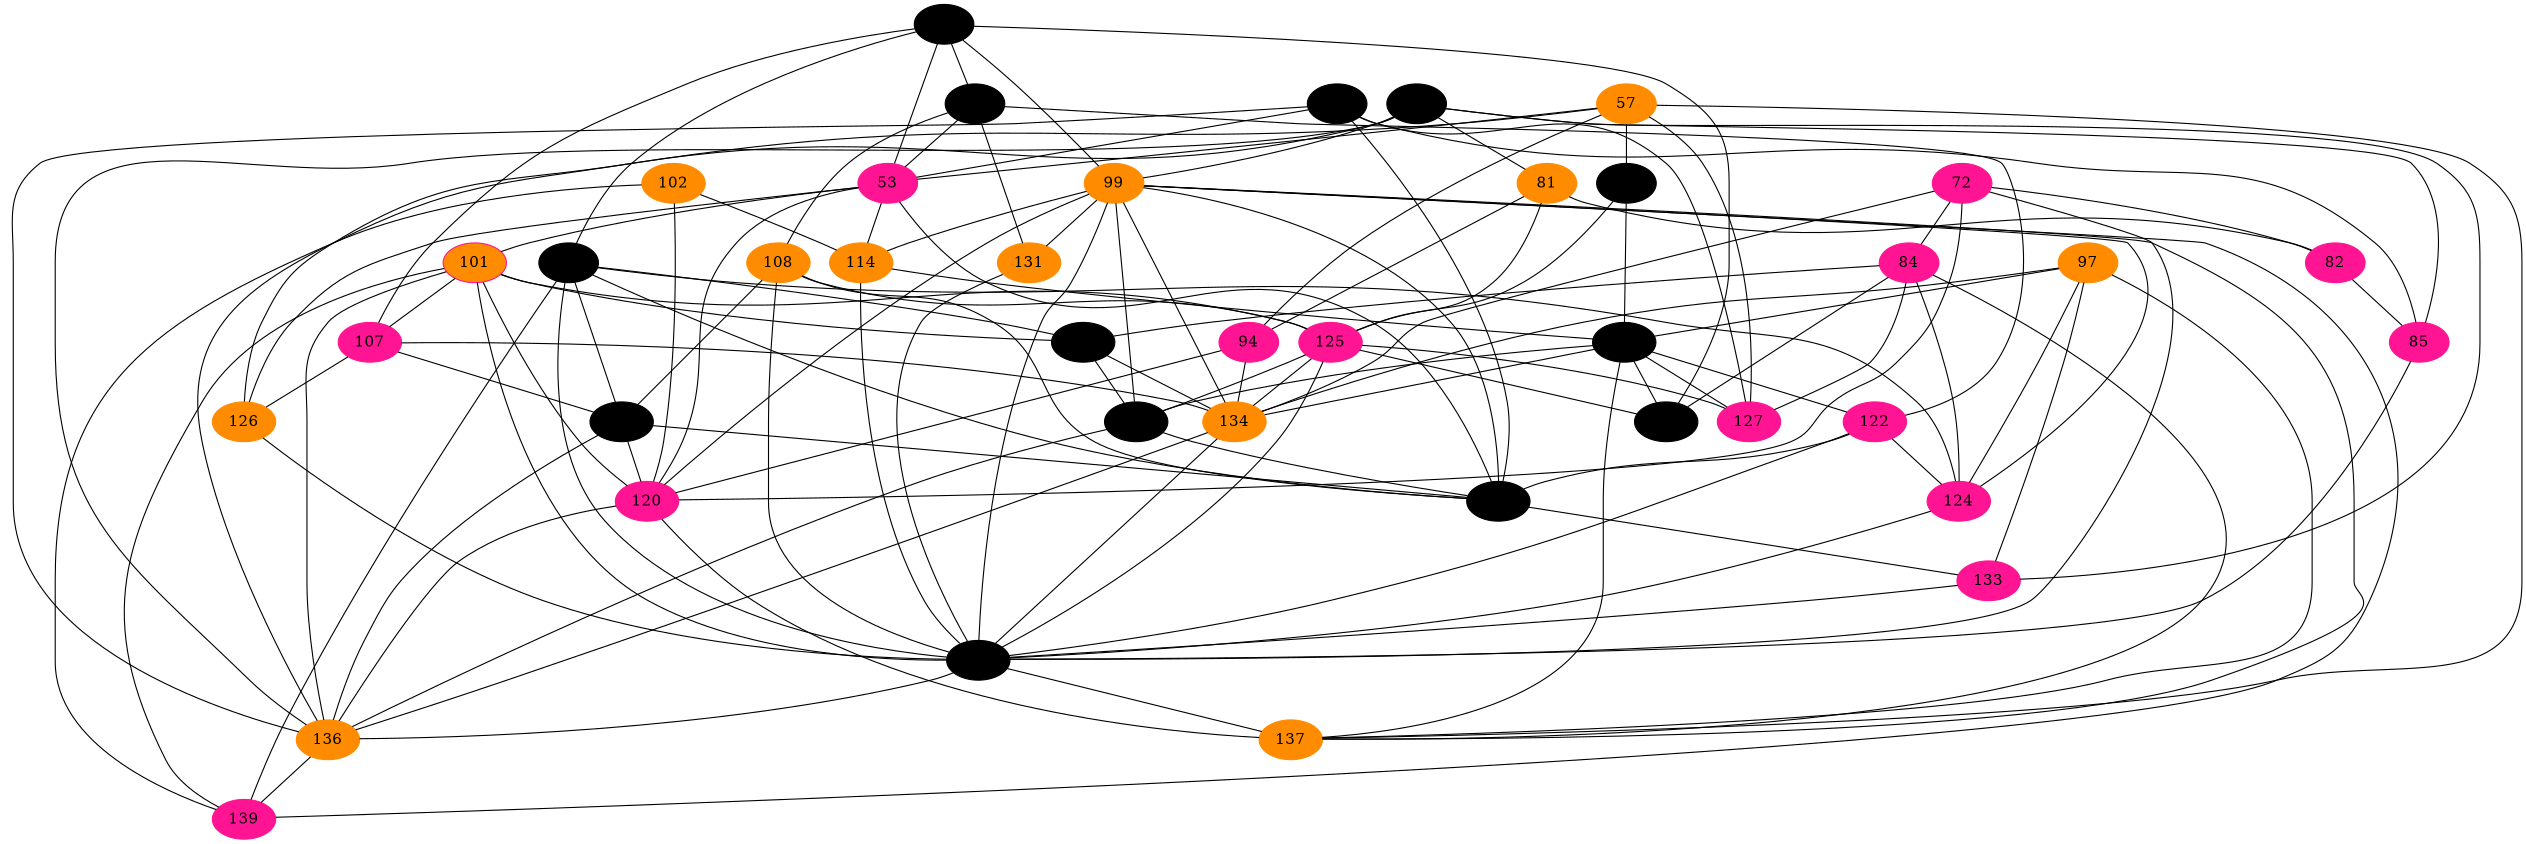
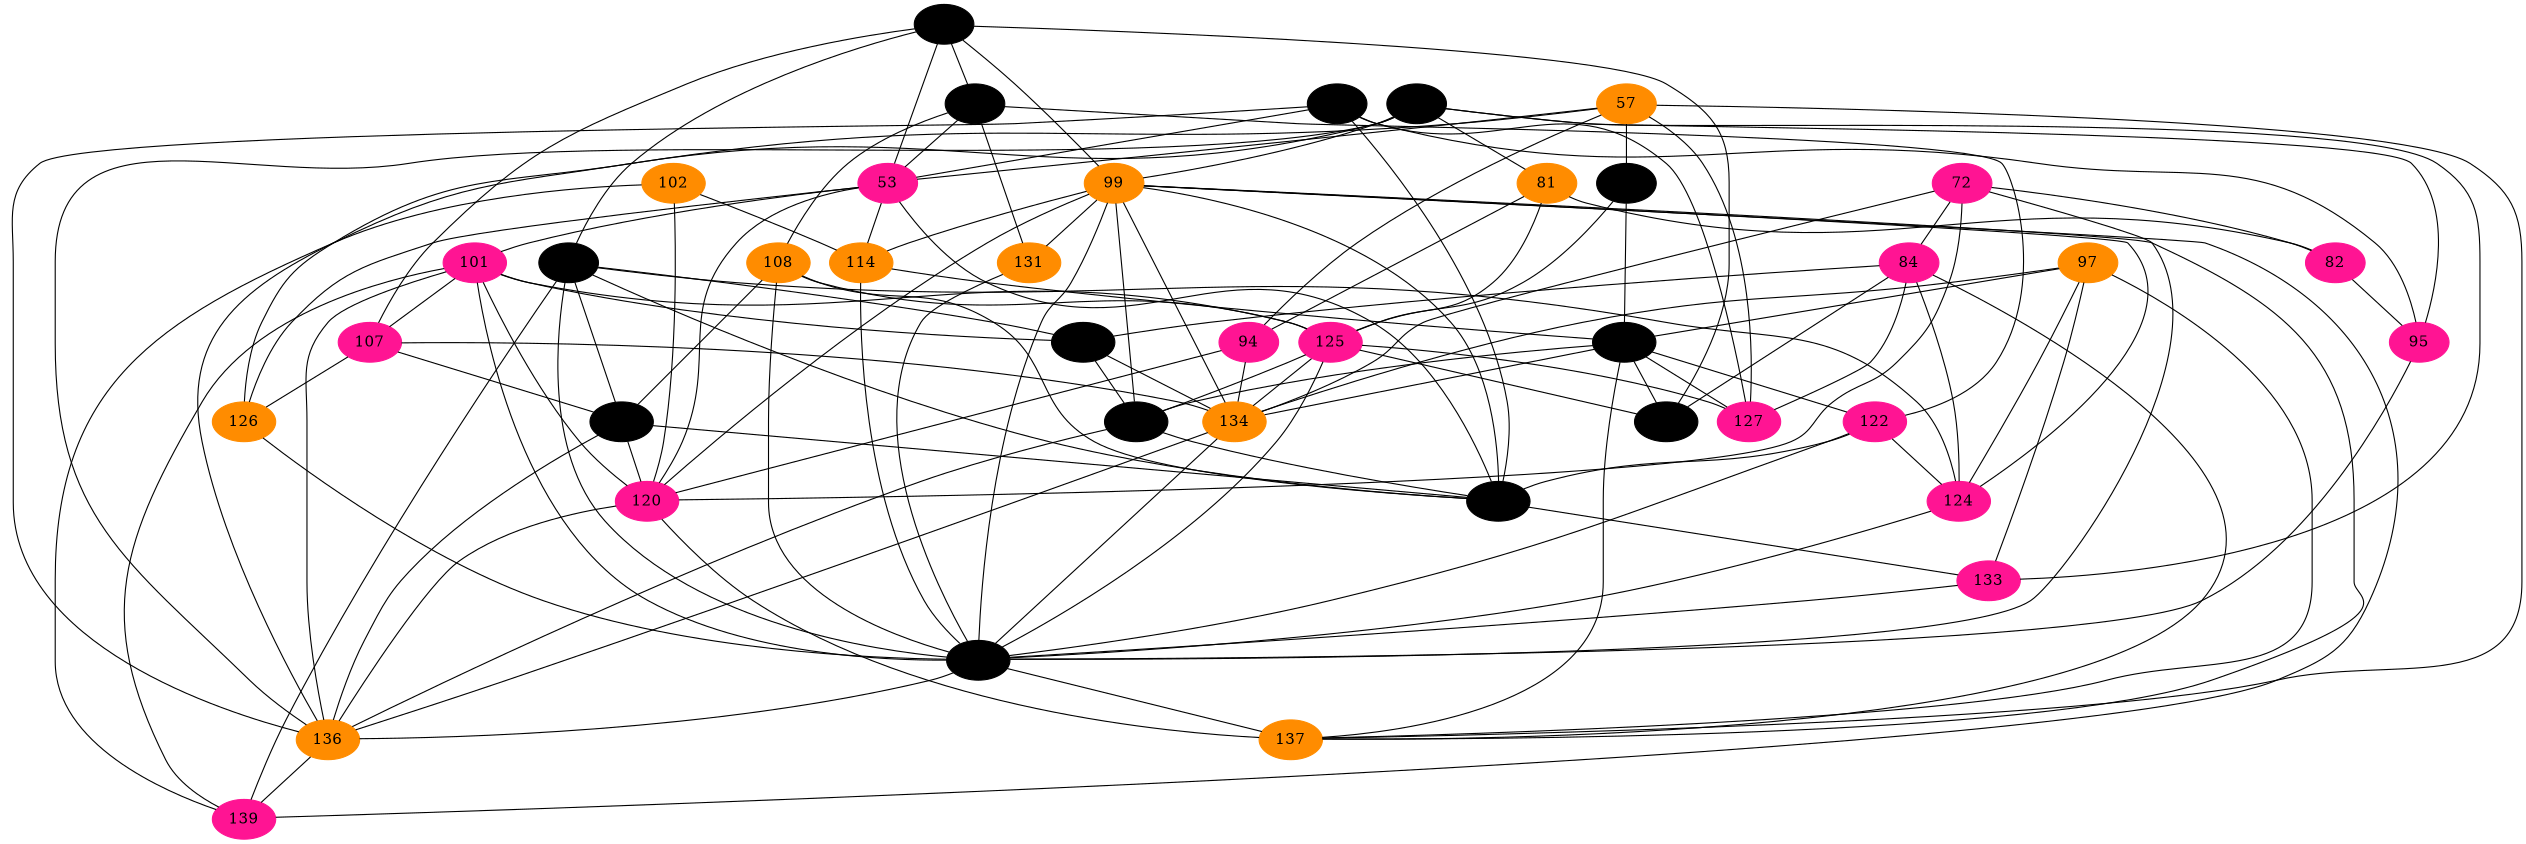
(475, 263) -> (475, 263)
(2419, 342) -> (2419, 342)
